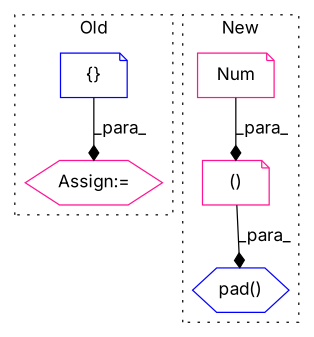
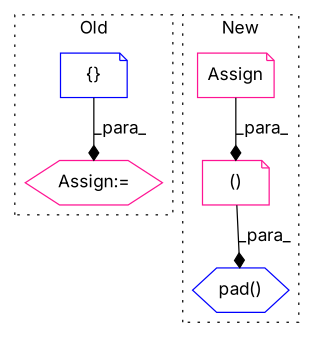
(236, 75) -> (236, 75)
